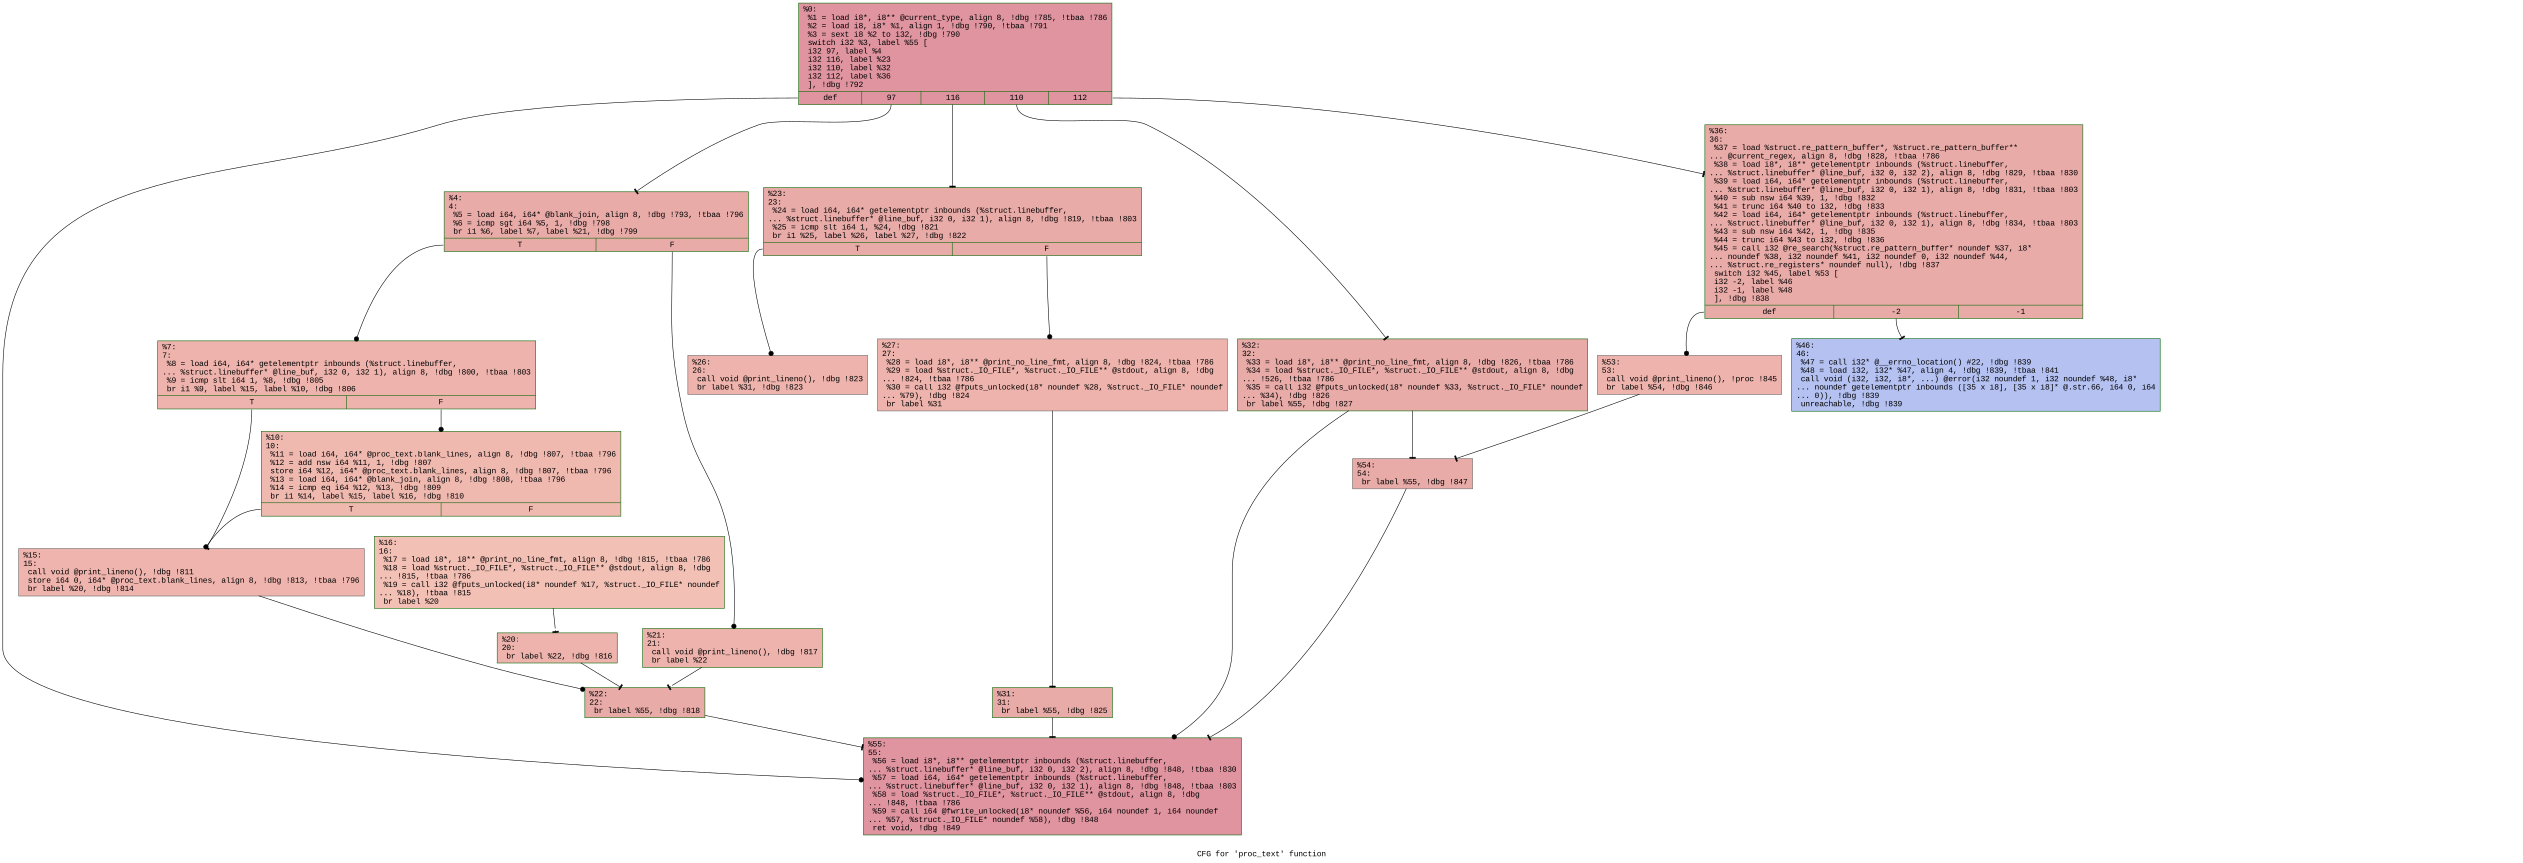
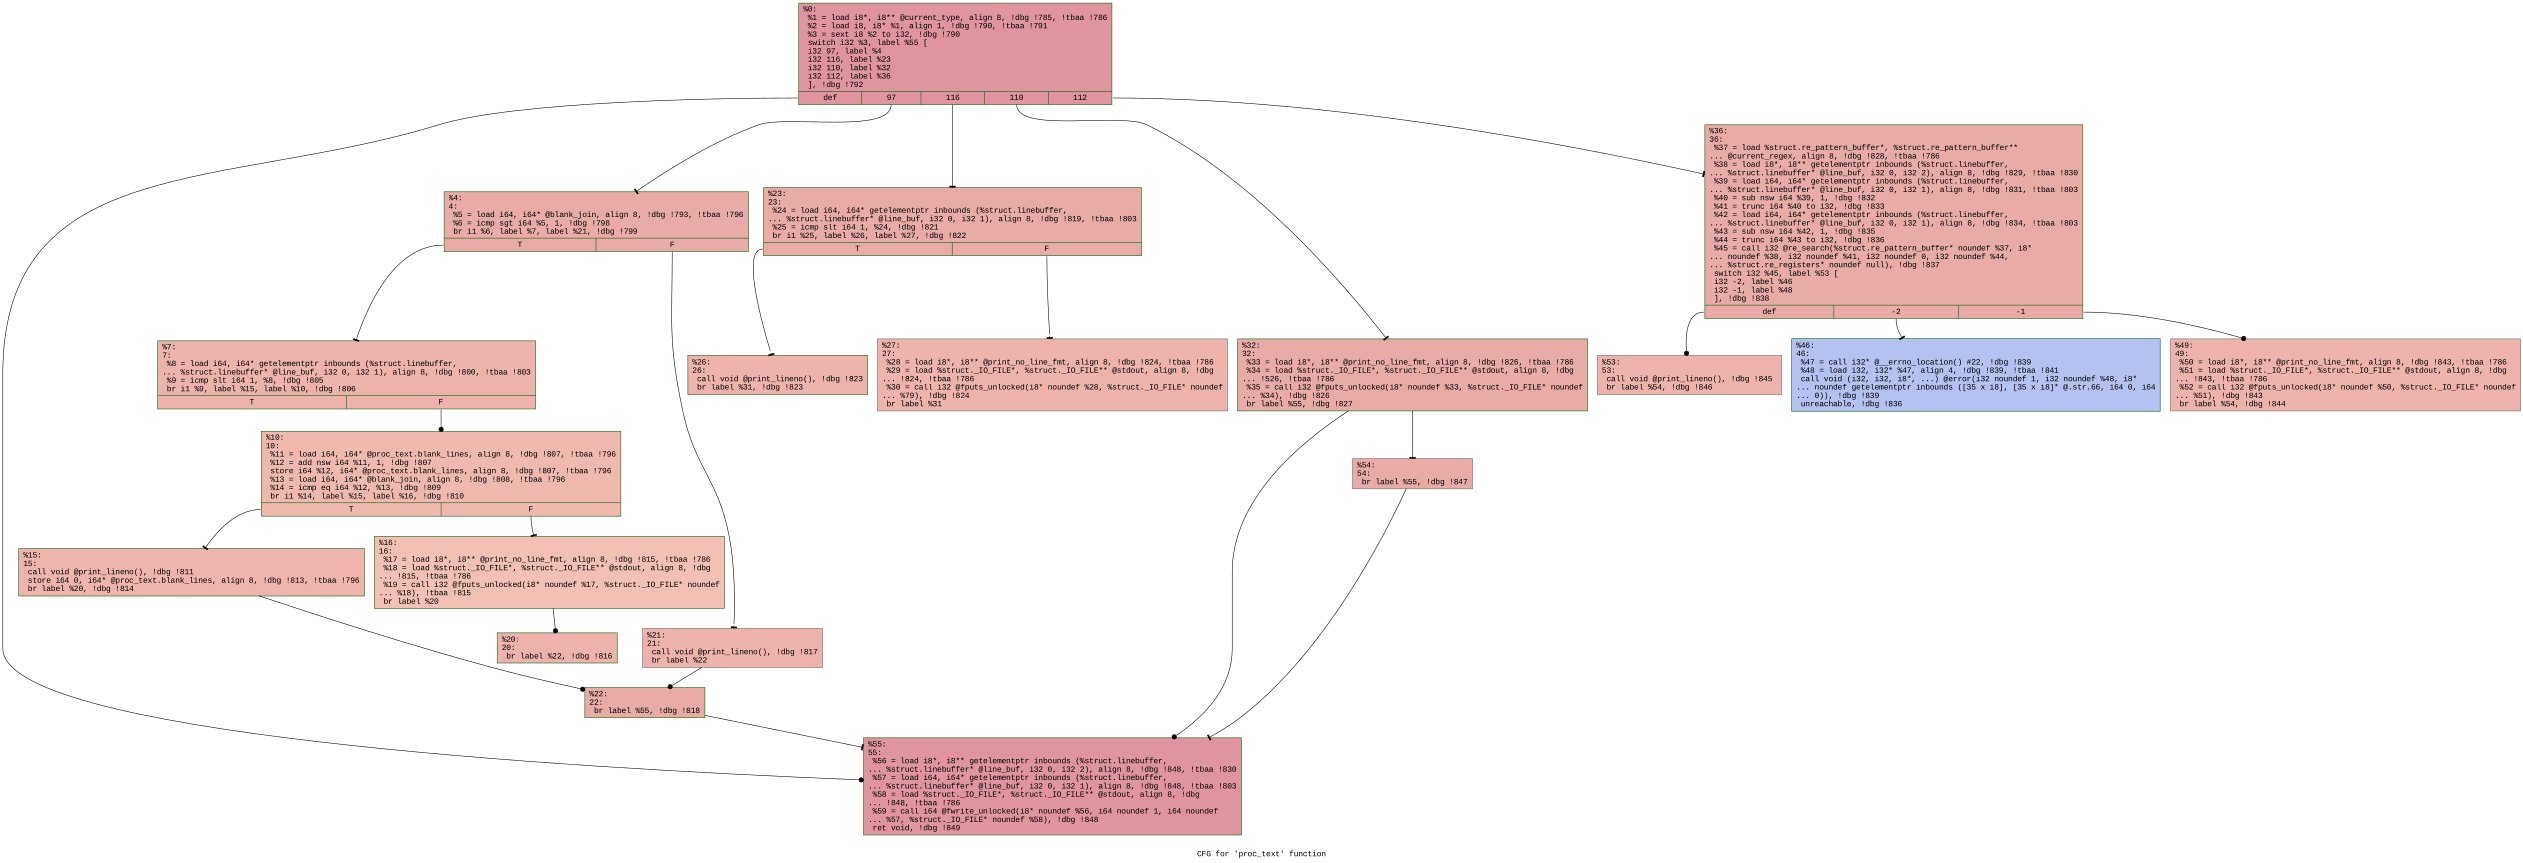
(387, 278) -> (387, 278)
(1048, 295) -> (1048, 295)
(757, 299) -> (757, 299)
(778, 375) -> (778, 375)
none -> (2346, 375)
(1690, 379) -> (1687, 379)
(1849, 404) -> (1849, 404)
(1549, 427) -> none
(691, 441) -> (691, 441)
(238, 480) -> none
(229, 521) -> (229, 521)
none -> (532, 525)
(192, 572) -> (192, 572)
(554, 618) -> (554, 618)
(733, 648) -> (733, 648)
(600, 675) -> none
(687, 676) -> (687, 676)
(1052, 703) -> none
